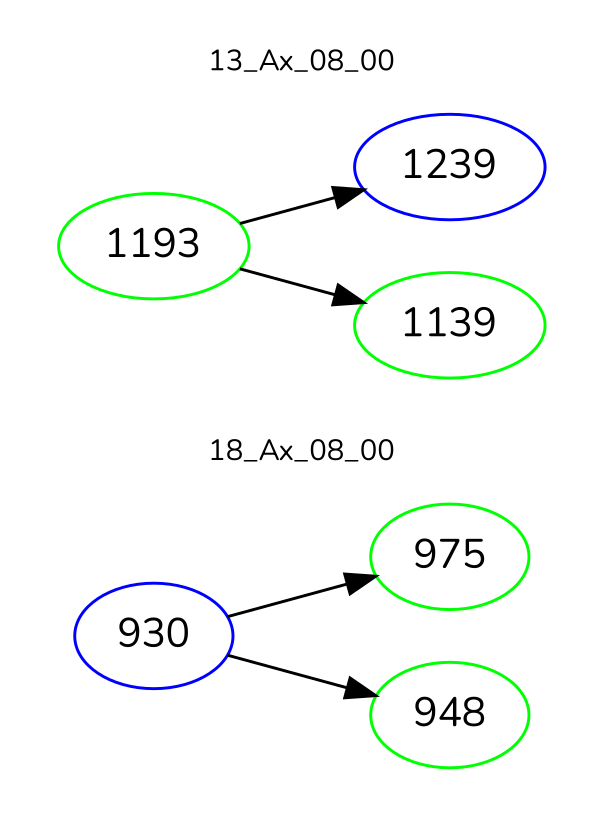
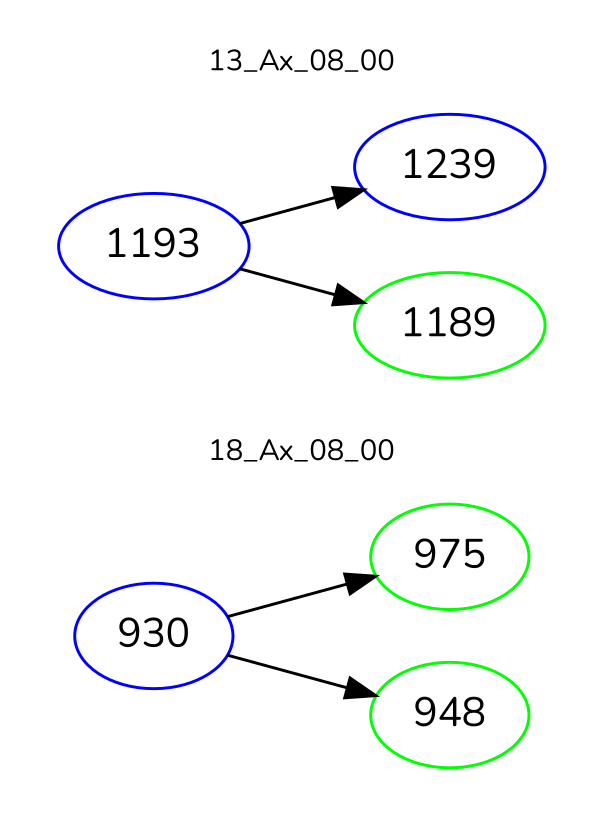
(154, 246) -> (154, 246)
(450, 325) -> (450, 325)
